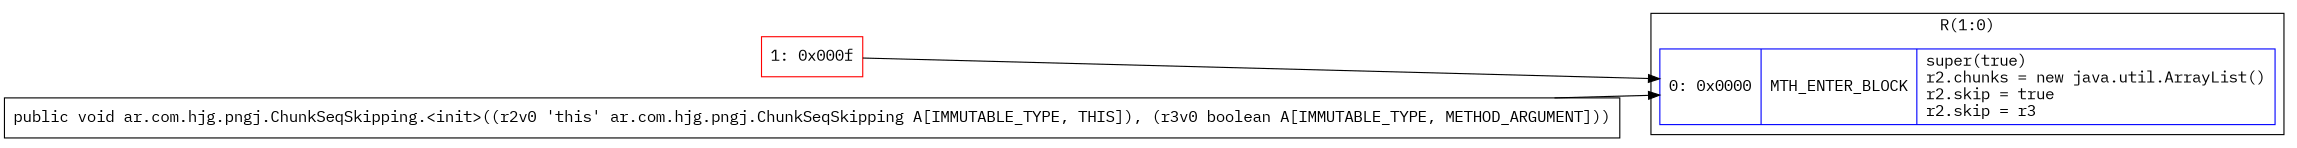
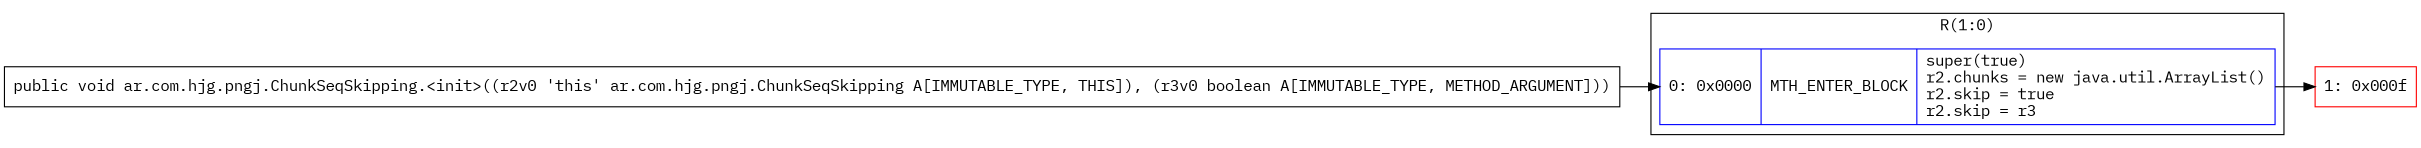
(1255, 68) -> (2291, 87)
